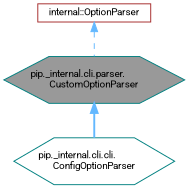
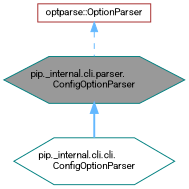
(94, 13) -> (94, 13)
(94, 80) -> (94, 80)
